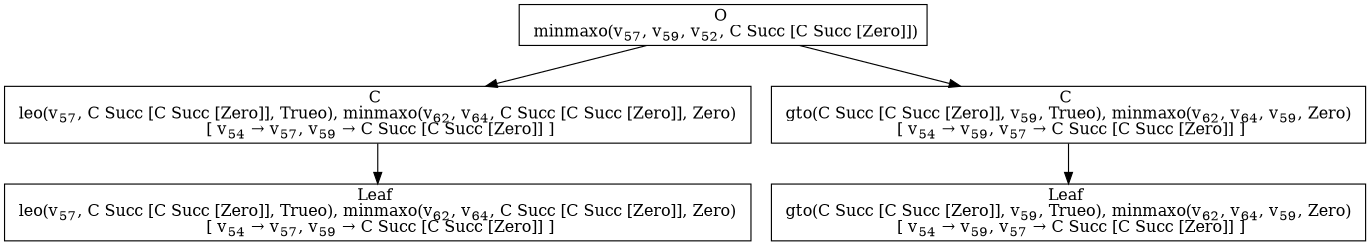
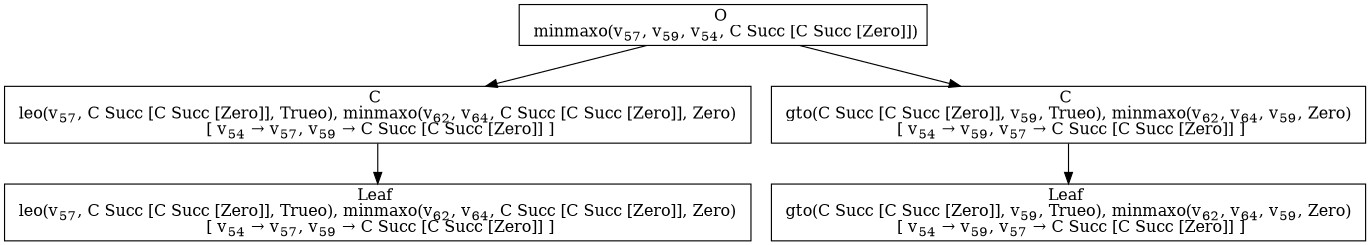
(710, 32) -> (710, 32)
